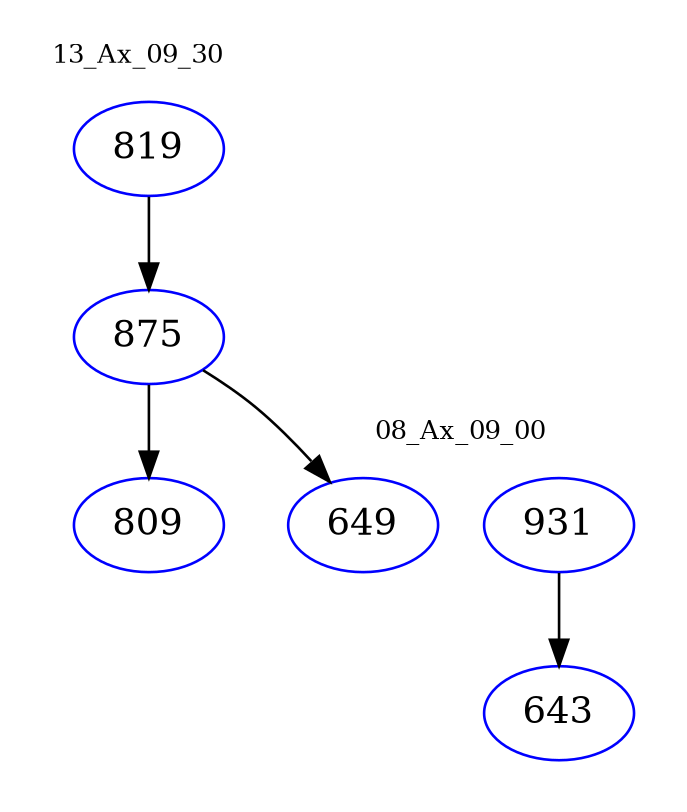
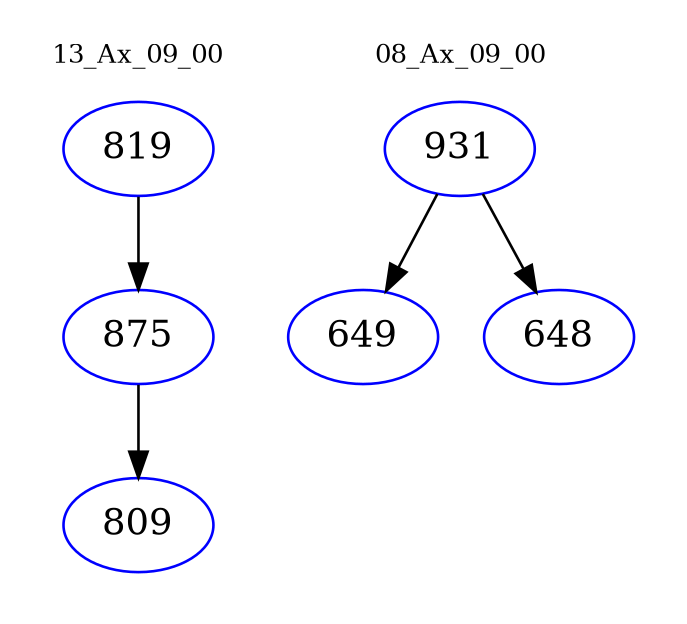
(138, 56) -> (138, 56)
(284, 433) -> (418, 231)
(559, 713) -> (559, 337)
